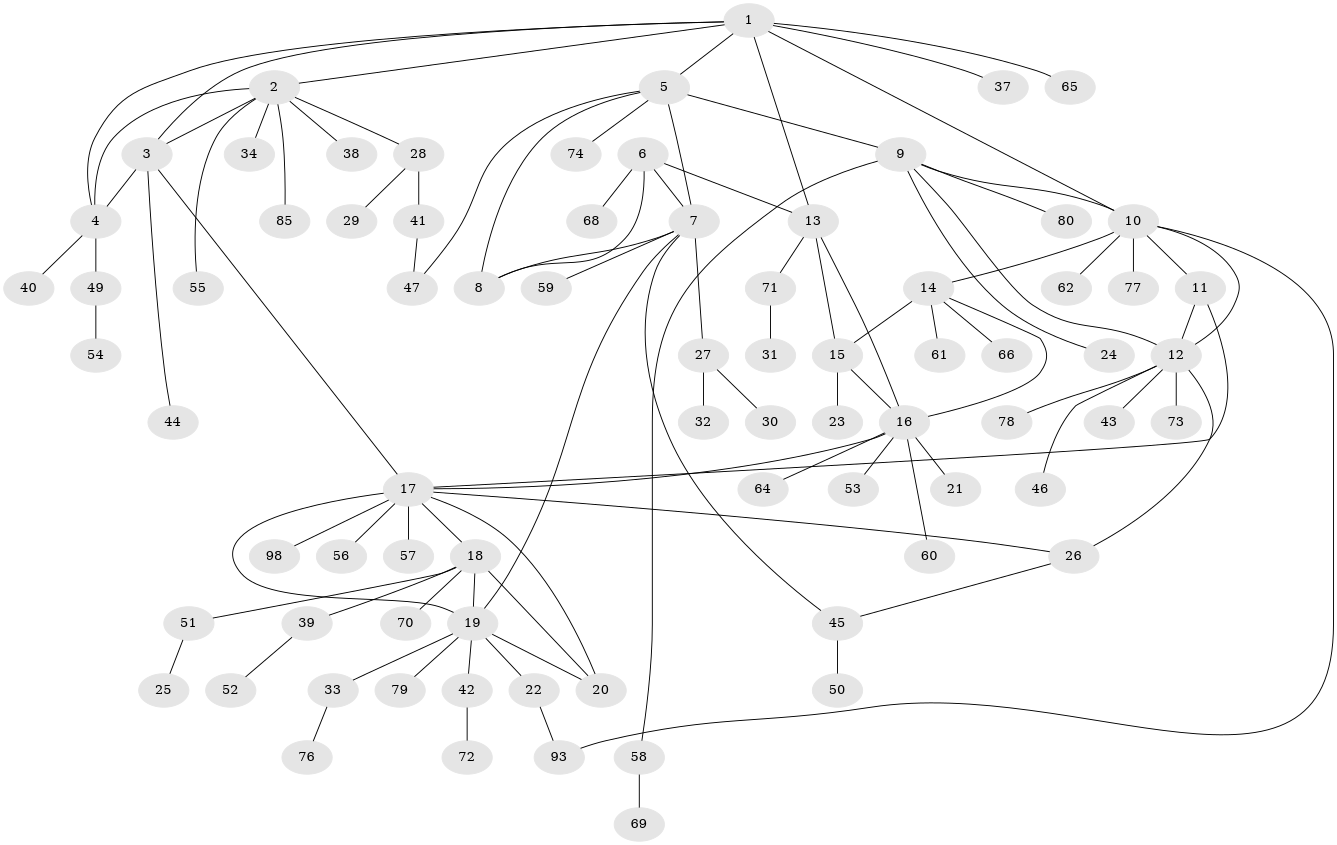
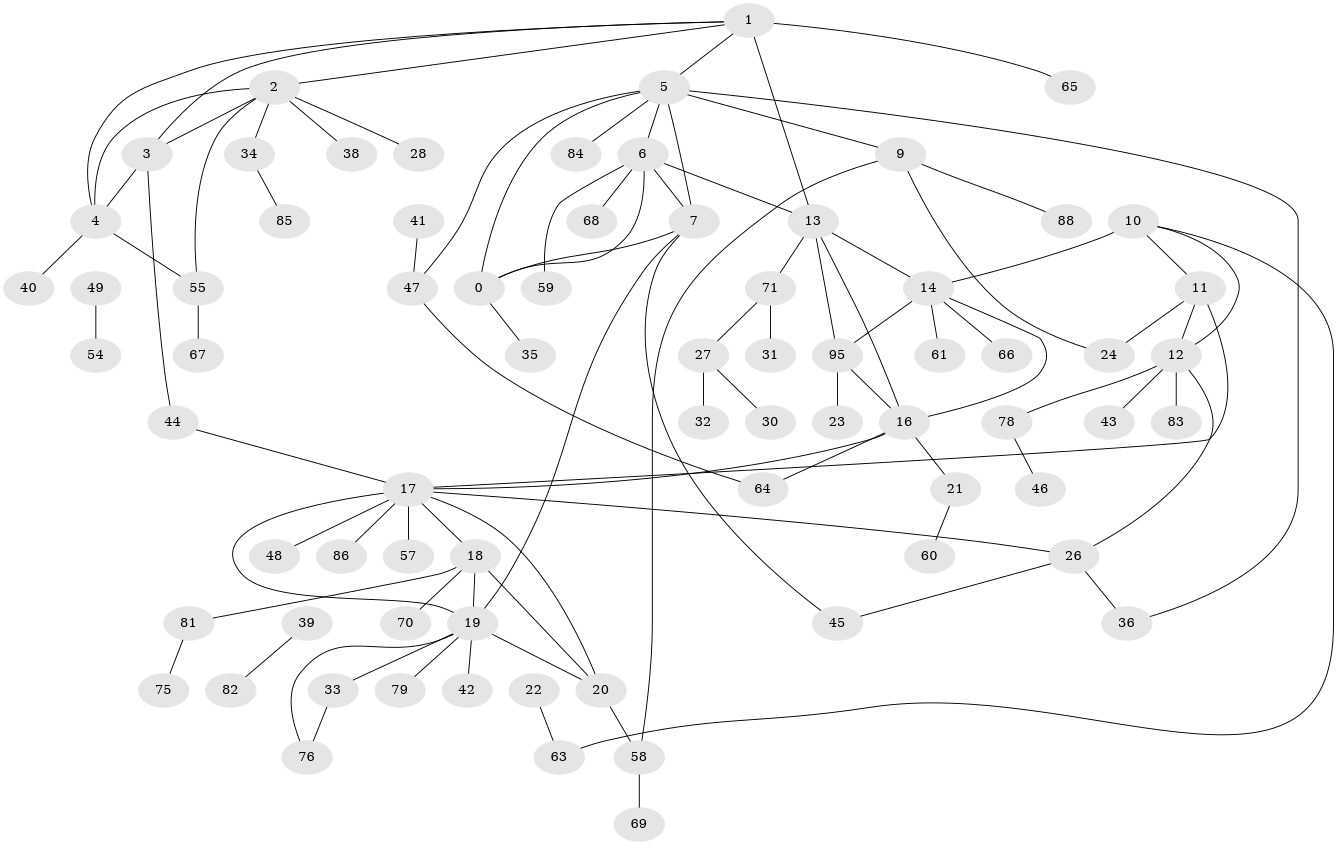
(1003, 87) -> none
none -> (654, 121)
(941, 121) -> none
(284, 154) -> (267, 188)
(576, 154) -> (576, 154)
(1018, 187) -> none
(419, 188) -> none
(352, 221) -> none
(1066, 221) -> (1066, 221)
(96, 255) -> (147, 255)
(620, 255) -> (561, 202)
none -> (871, 255)
(479, 288) -> (479, 288)
(699, 288) -> (737, 322)
(1014, 288) -> none
(1066, 288) -> none
(1133, 288) -> none
(278, 322) -> (291, 456)
none -> (1155, 322)
none -> (198, 355)
none -> (530, 355)
(838, 355) -> (838, 355)
(1082, 402) -> (1025, 460)
none -> (561, 410)
(1176, 422) -> (1176, 422)
(853, 489) -> none
(917, 489) -> (943, 523)
(275, 556) -> (275, 556)
(342, 556) -> (342, 556)
(393, 592) -> none
(189, 623) -> (189, 623)
none -> (1127, 623)
(503, 657) -> (338, 648)
(164, 690) -> (164, 690)
(231, 690) -> (231, 690)
(838, 690) -> none
none -> (620, 724)
(467, 757) -> none
(559, 757) -> (559, 757)
